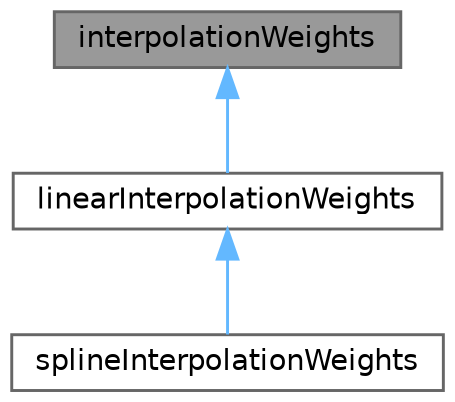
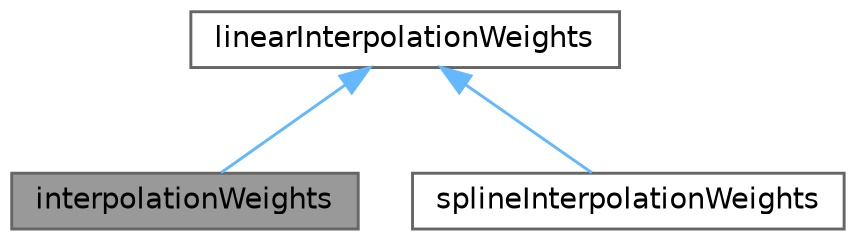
(228, 135) -> (283, 129)
